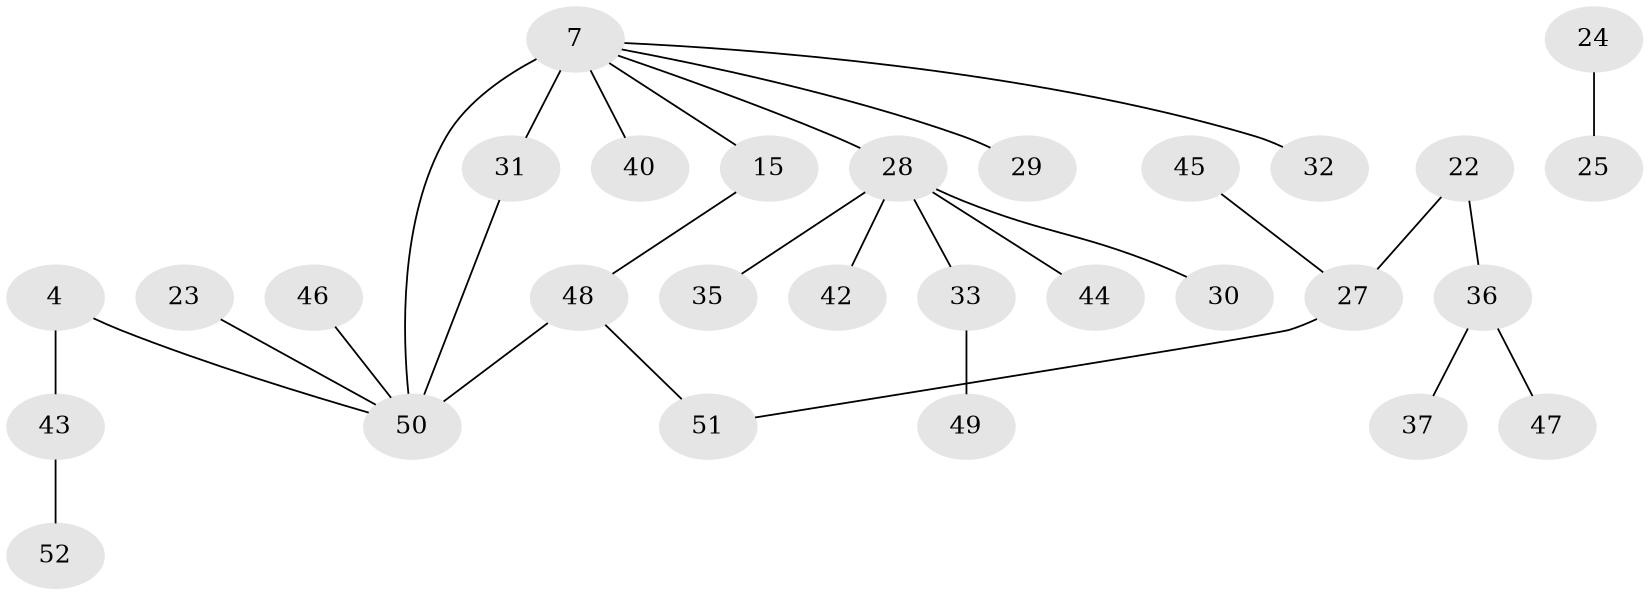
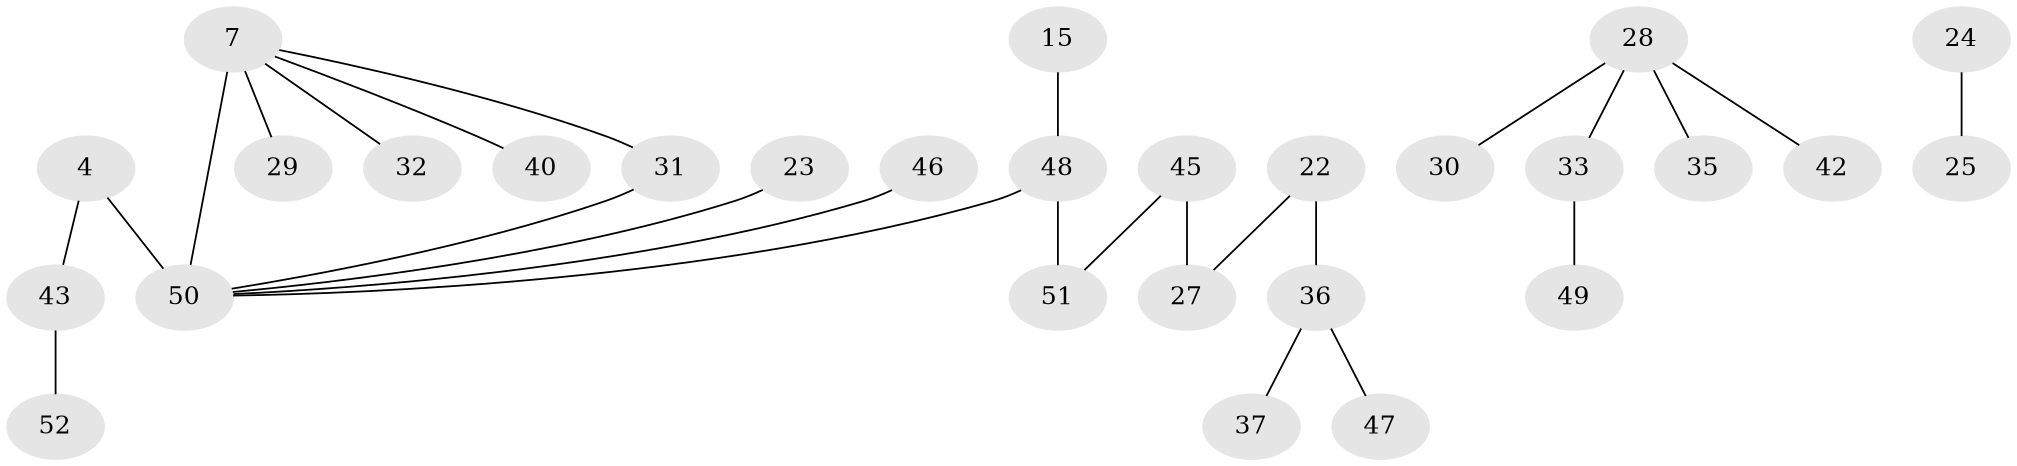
(740, 99) -> none
(673, 104) -> none
(1096, 298) -> none
(1037, 372) -> (1123, 233)
